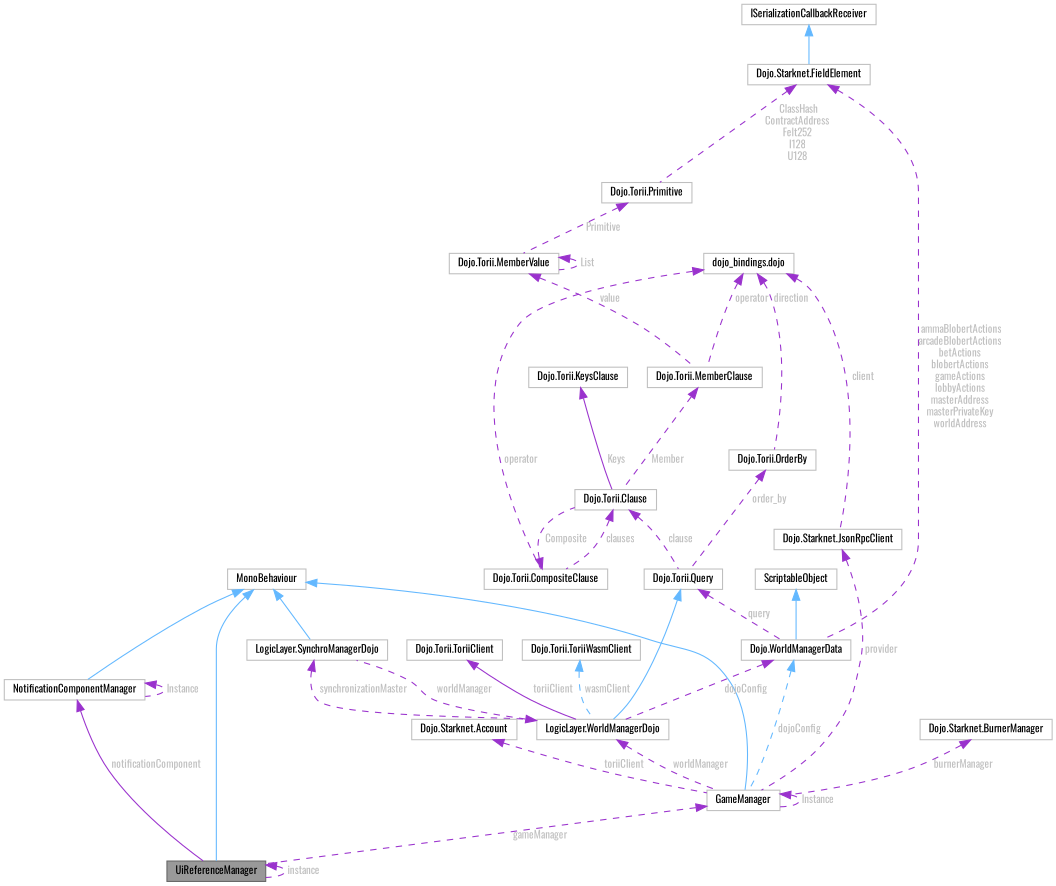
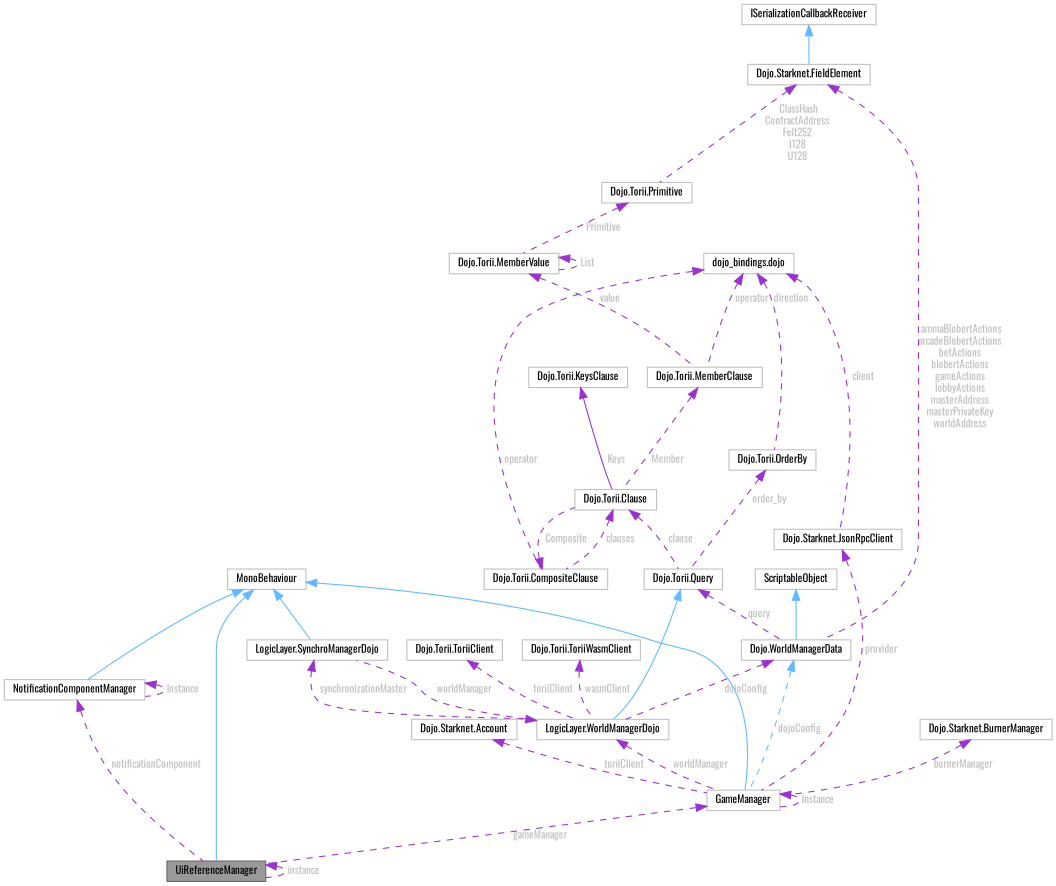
(524, 696) -> (524, 696)
(582, 697) -> (582, 697)
(129, 796) -> (129, 796)
